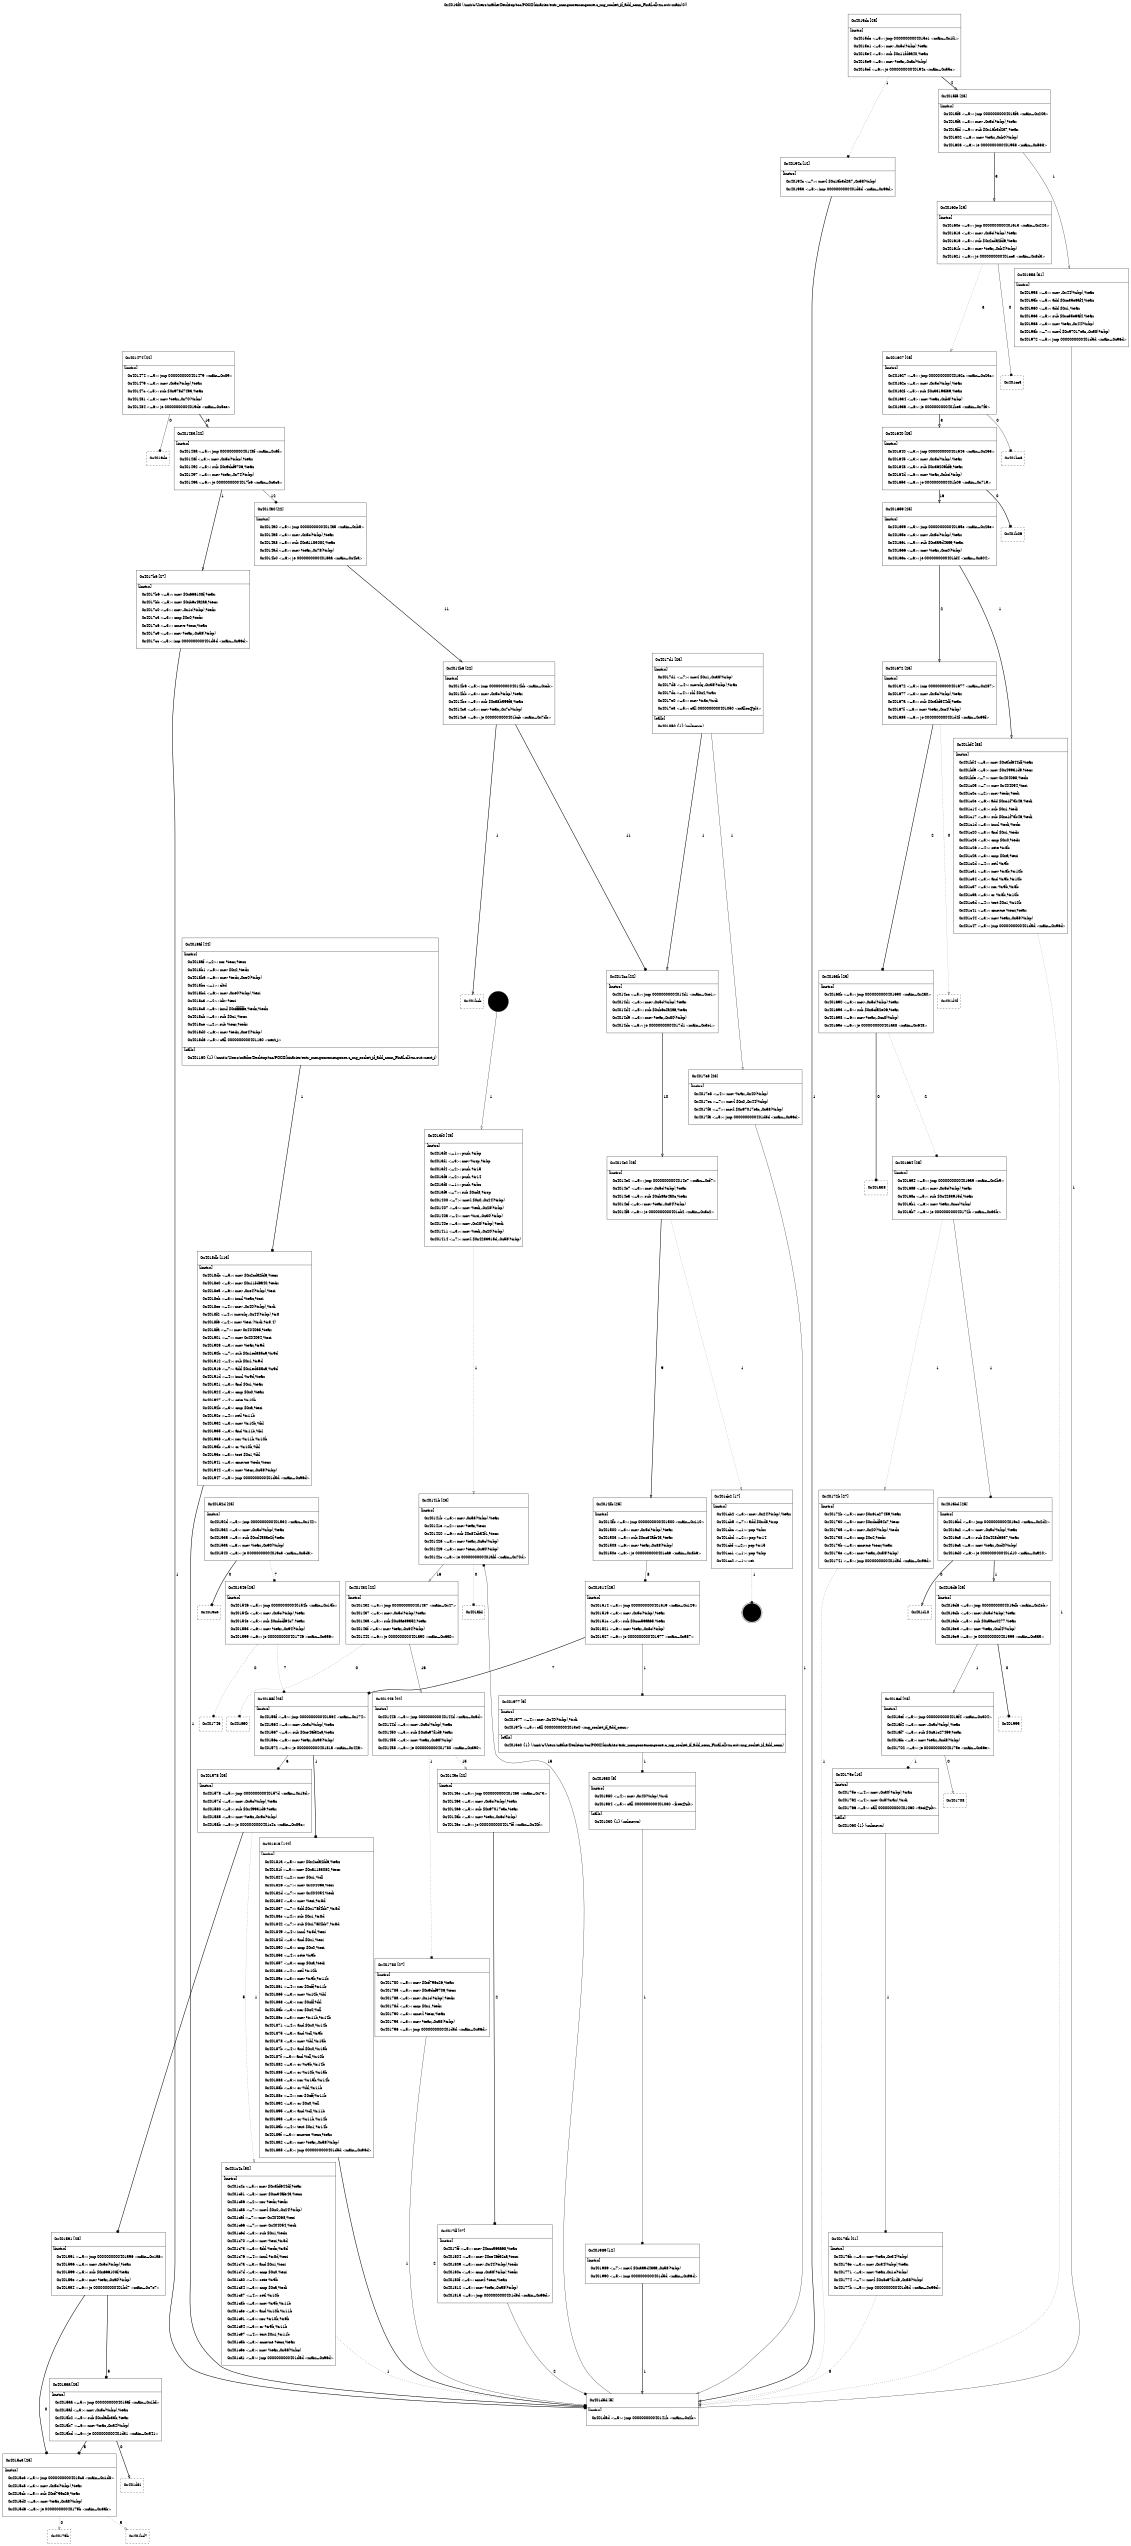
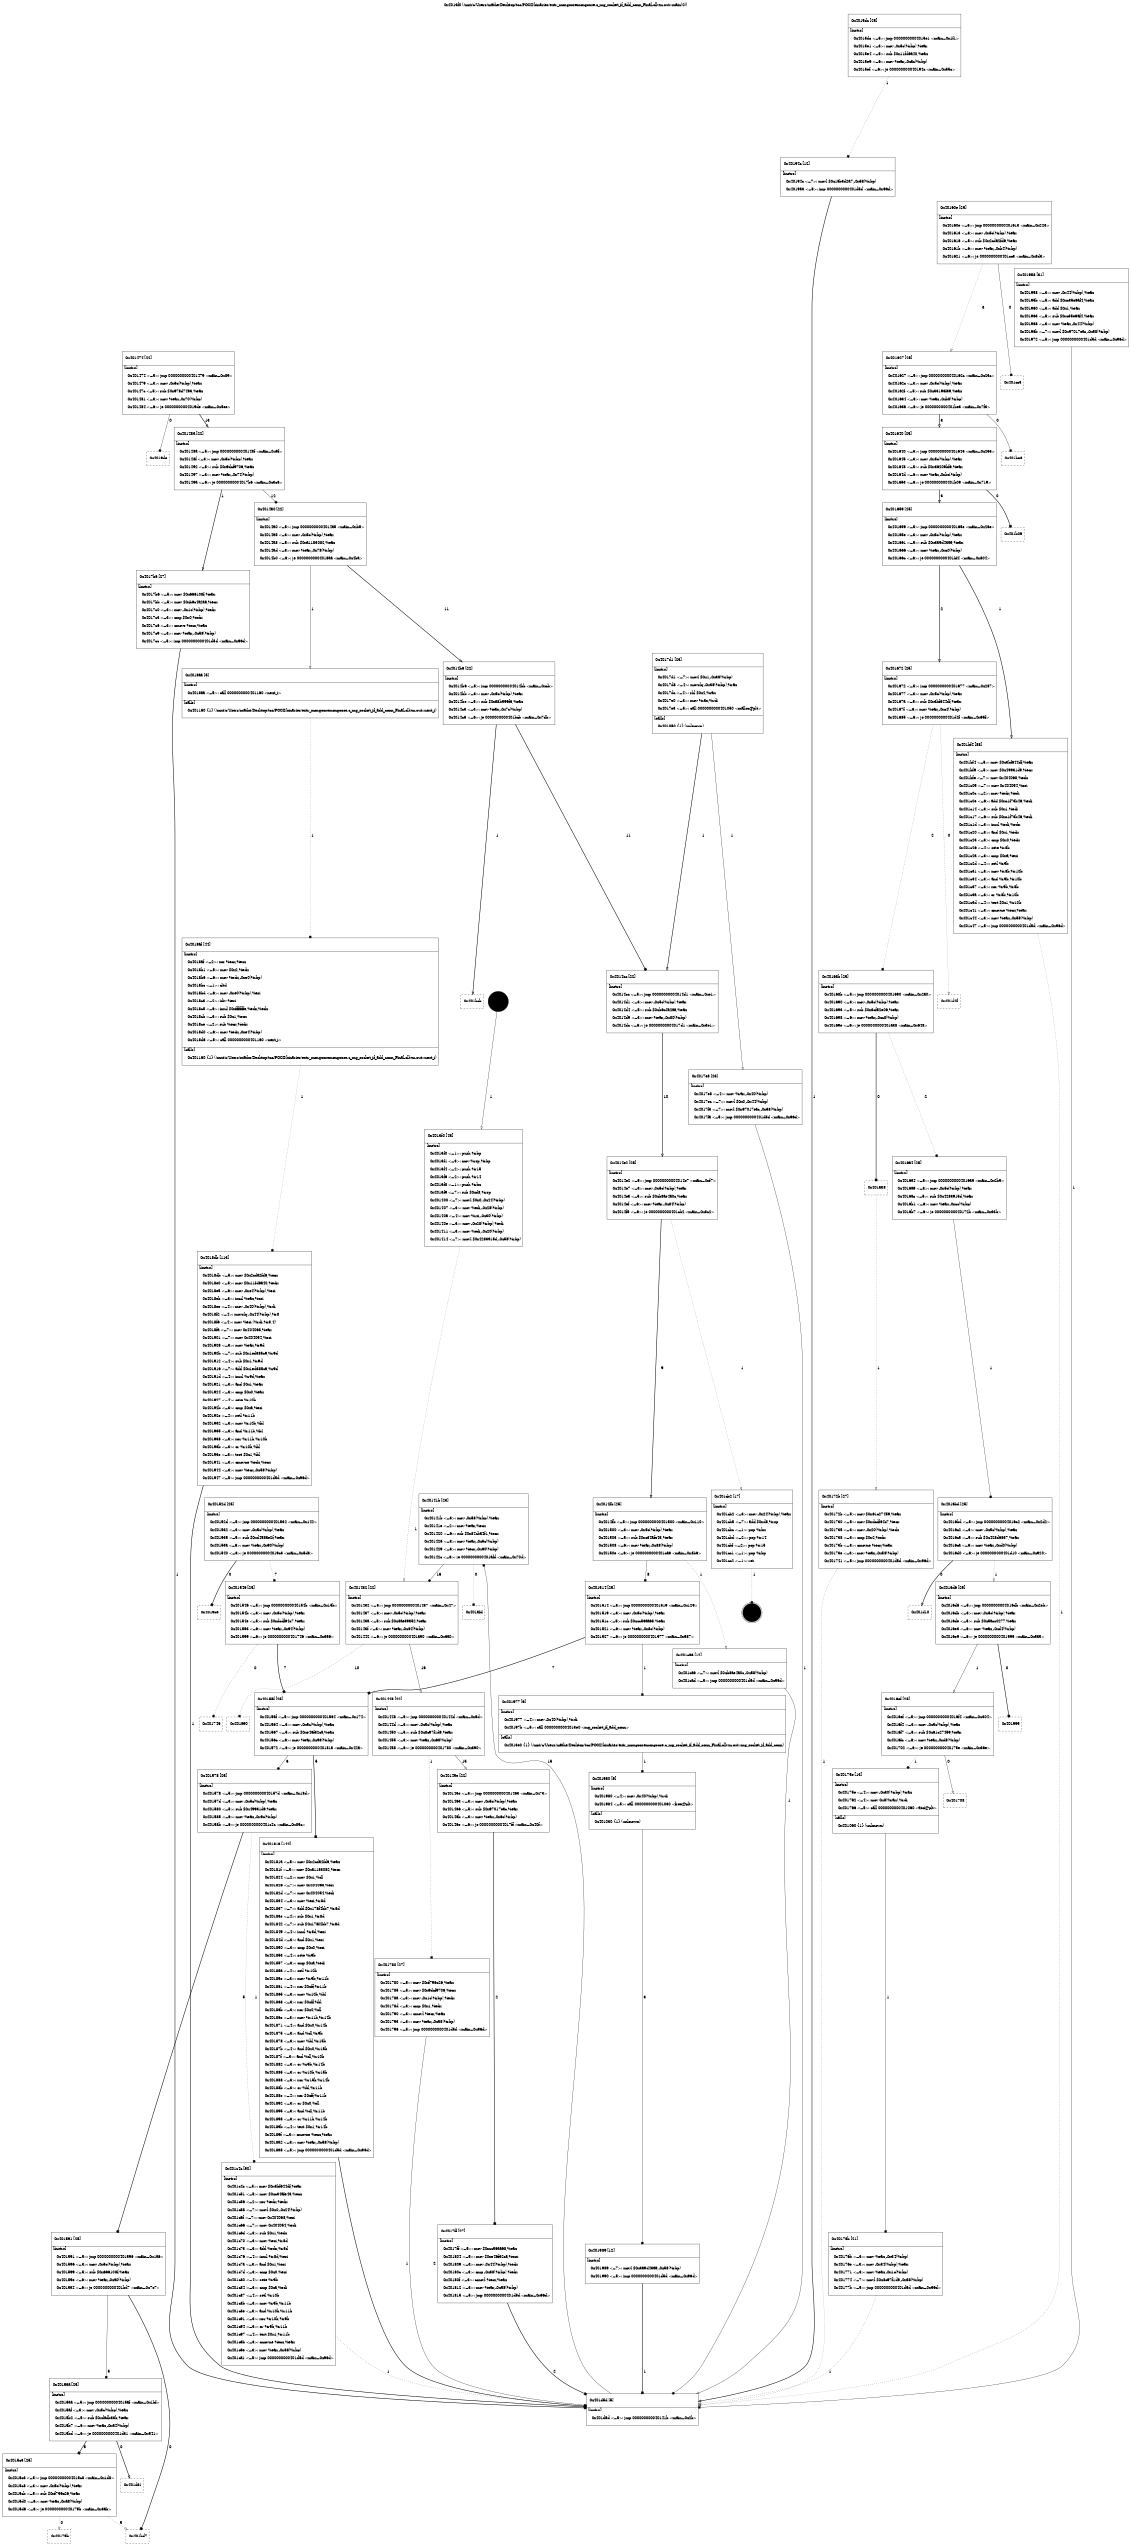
(994, 121) -> none
(941, 496) -> (941, 496)
none -> (310, 693)
(908, 846) -> (908, 846)
(287, 1157) -> (287, 1157)
(914, 1353) -> (876, 1341)
(474, 1369) -> (426, 1412)
(1071, 1542) -> (1071, 1542)
(994, 1570) -> (994, 1570)
(437, 1572) -> (437, 1572)
(278, 1667) -> (278, 1667)
(356, 1668) -> (356, 1668)
none -> (730, 1668)
(460, 1761) -> (460, 1761)
(316, 1762) -> (316, 1762)
(246, 1996) -> (246, 1996)
(644, 1998) -> (644, 1998)
(107, 2335) -> (107, 2335)
(642, 2337) -> (642, 2337)
(536, 2356) -> (536, 2356)
(46, 2369) -> (169, 2409)
(829, 2372) -> (829, 2372)
